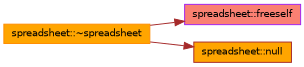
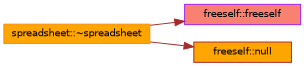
(243, 14) -> (243, 14)
(243, 52) -> (243, 52)
